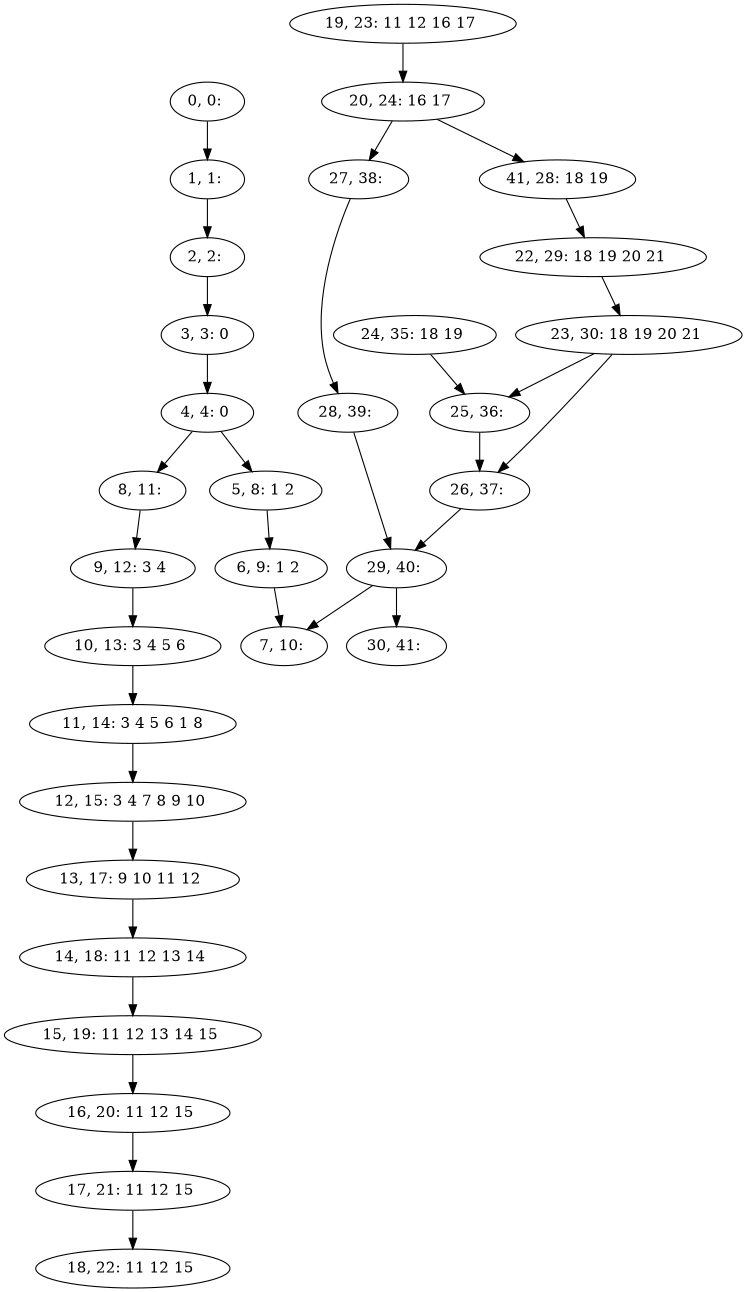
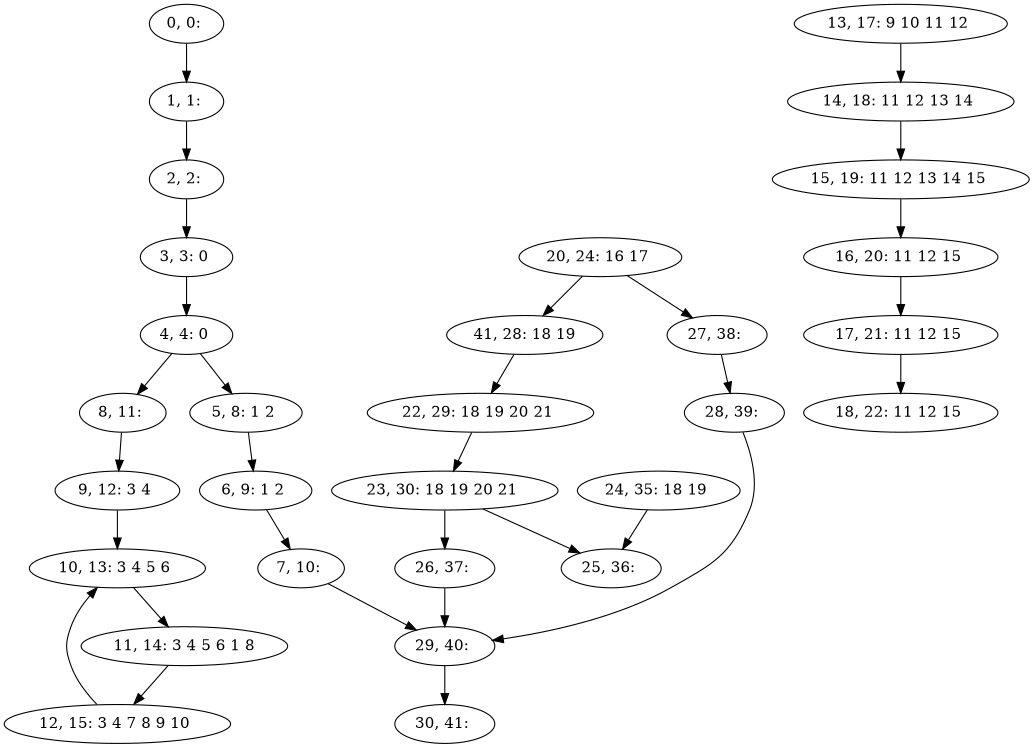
(403, 24) -> none
(480, 446) -> none
(344, 605) -> (367, 604)
(133, 835) -> (67, 651)
